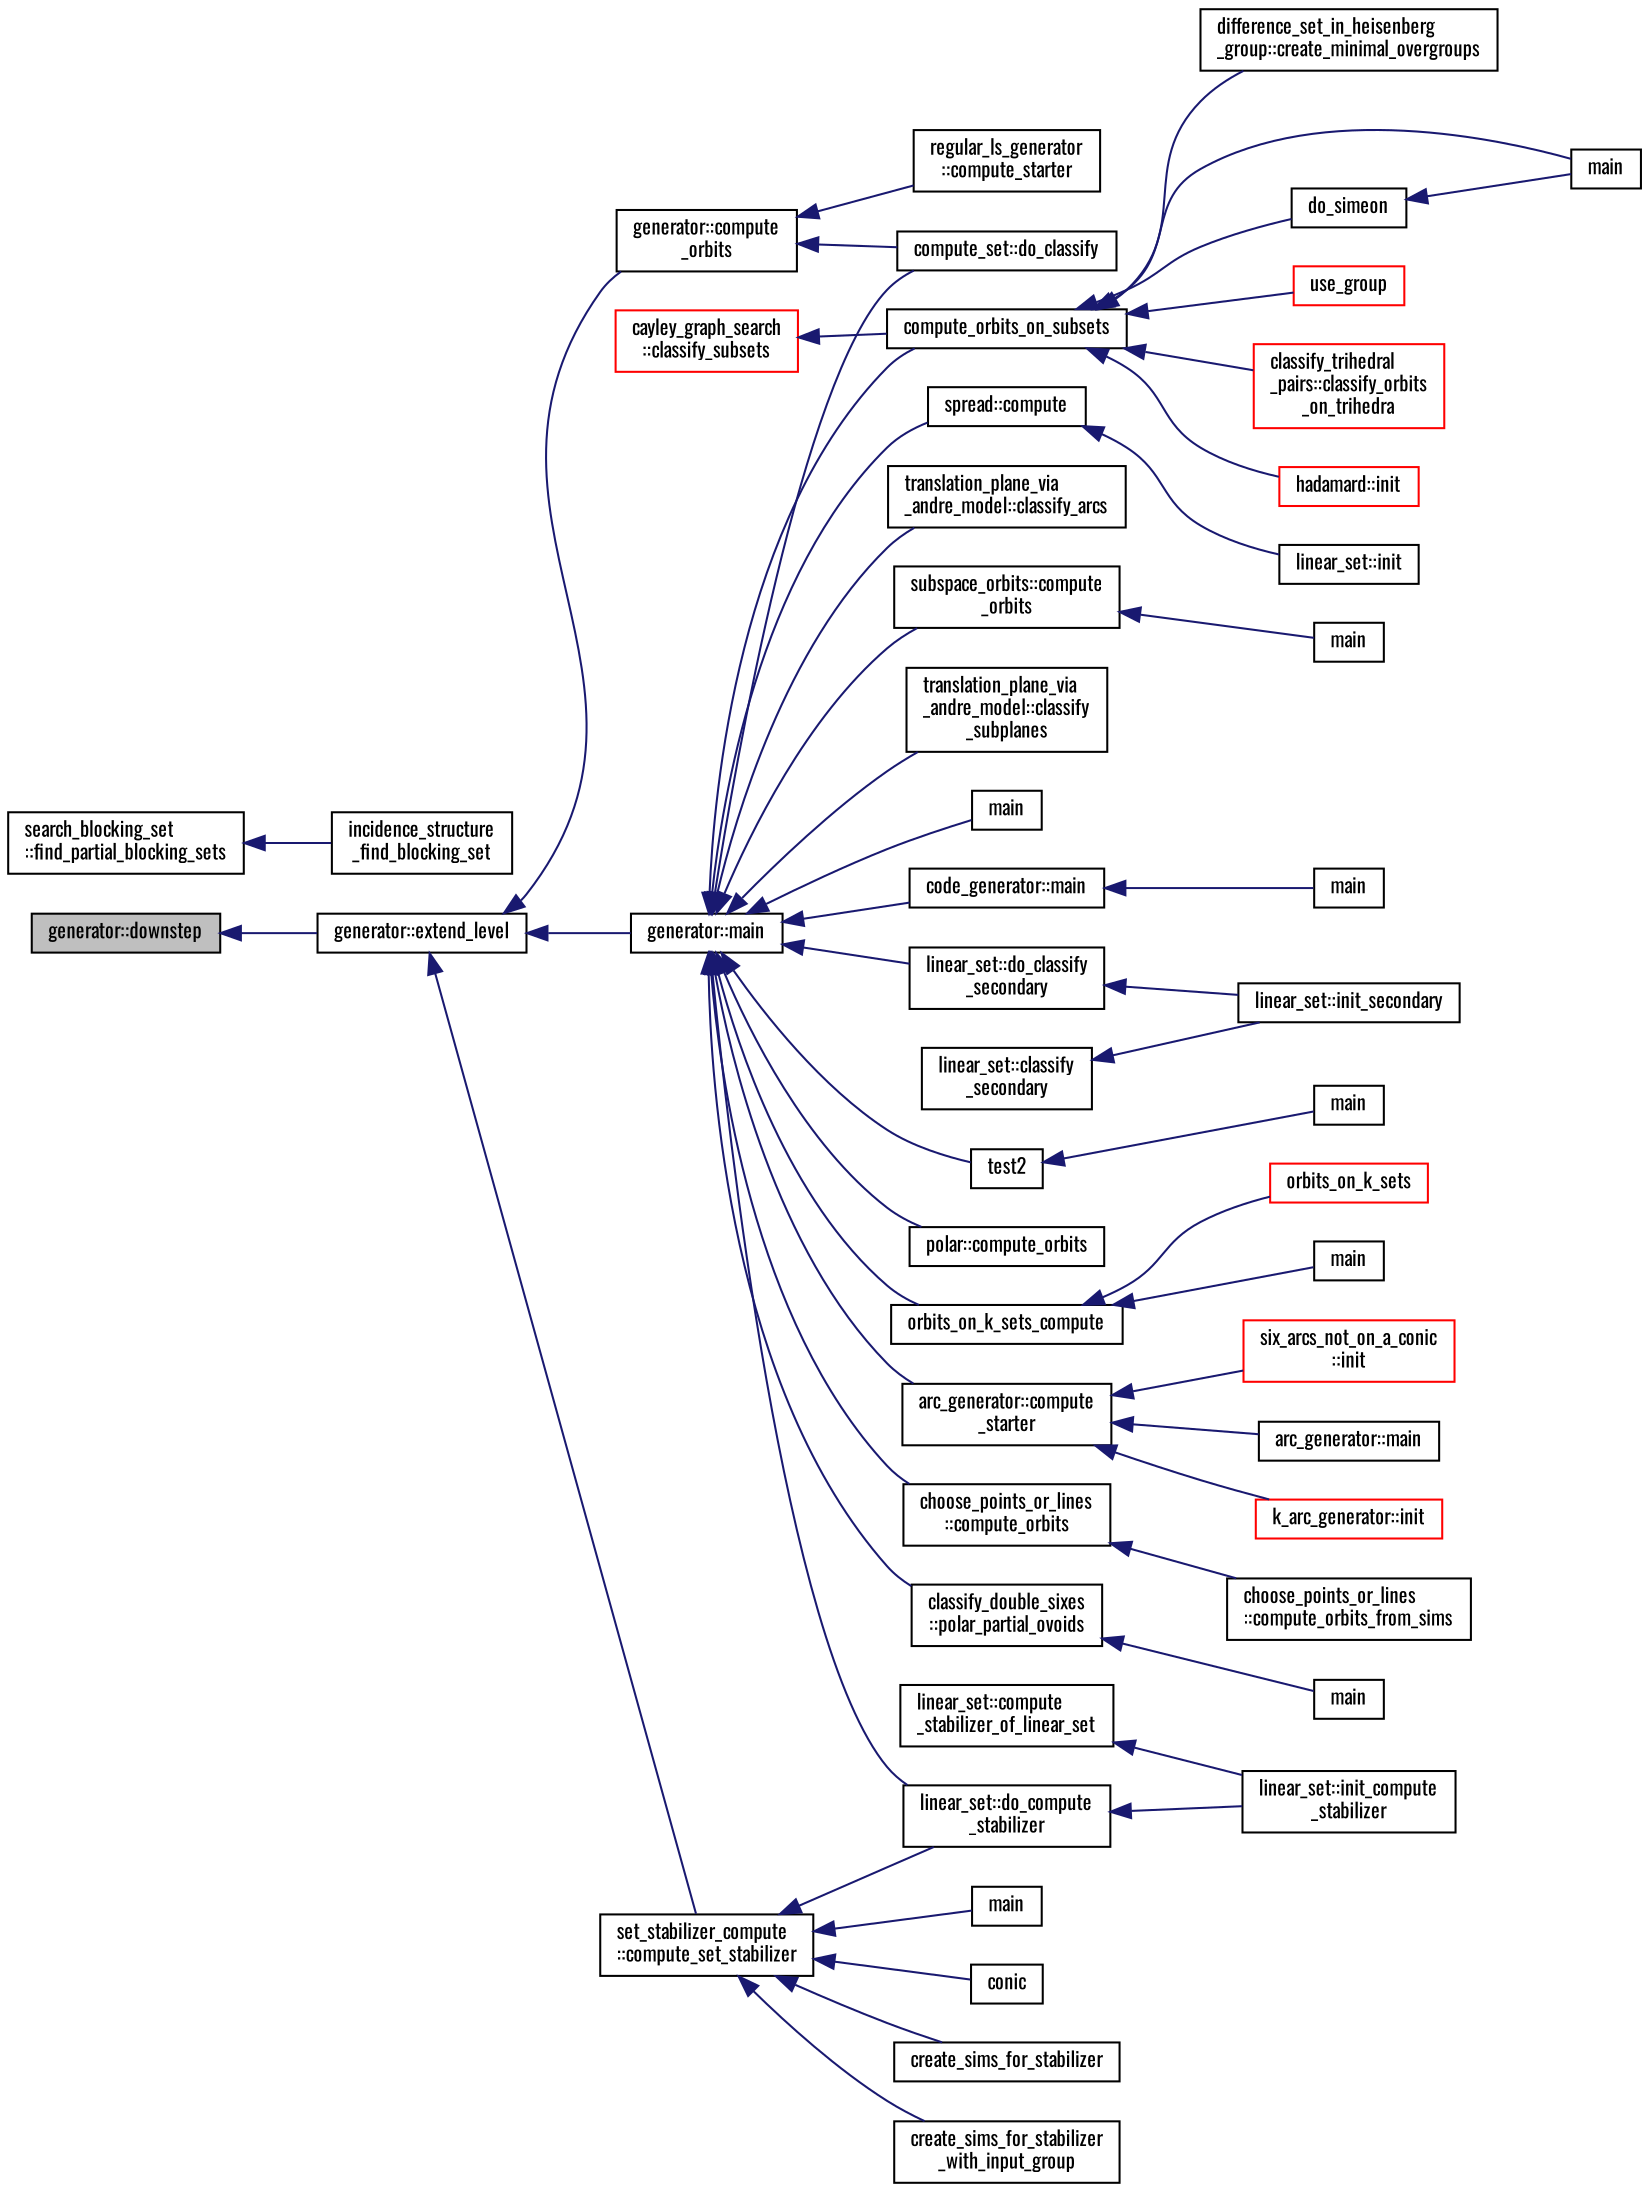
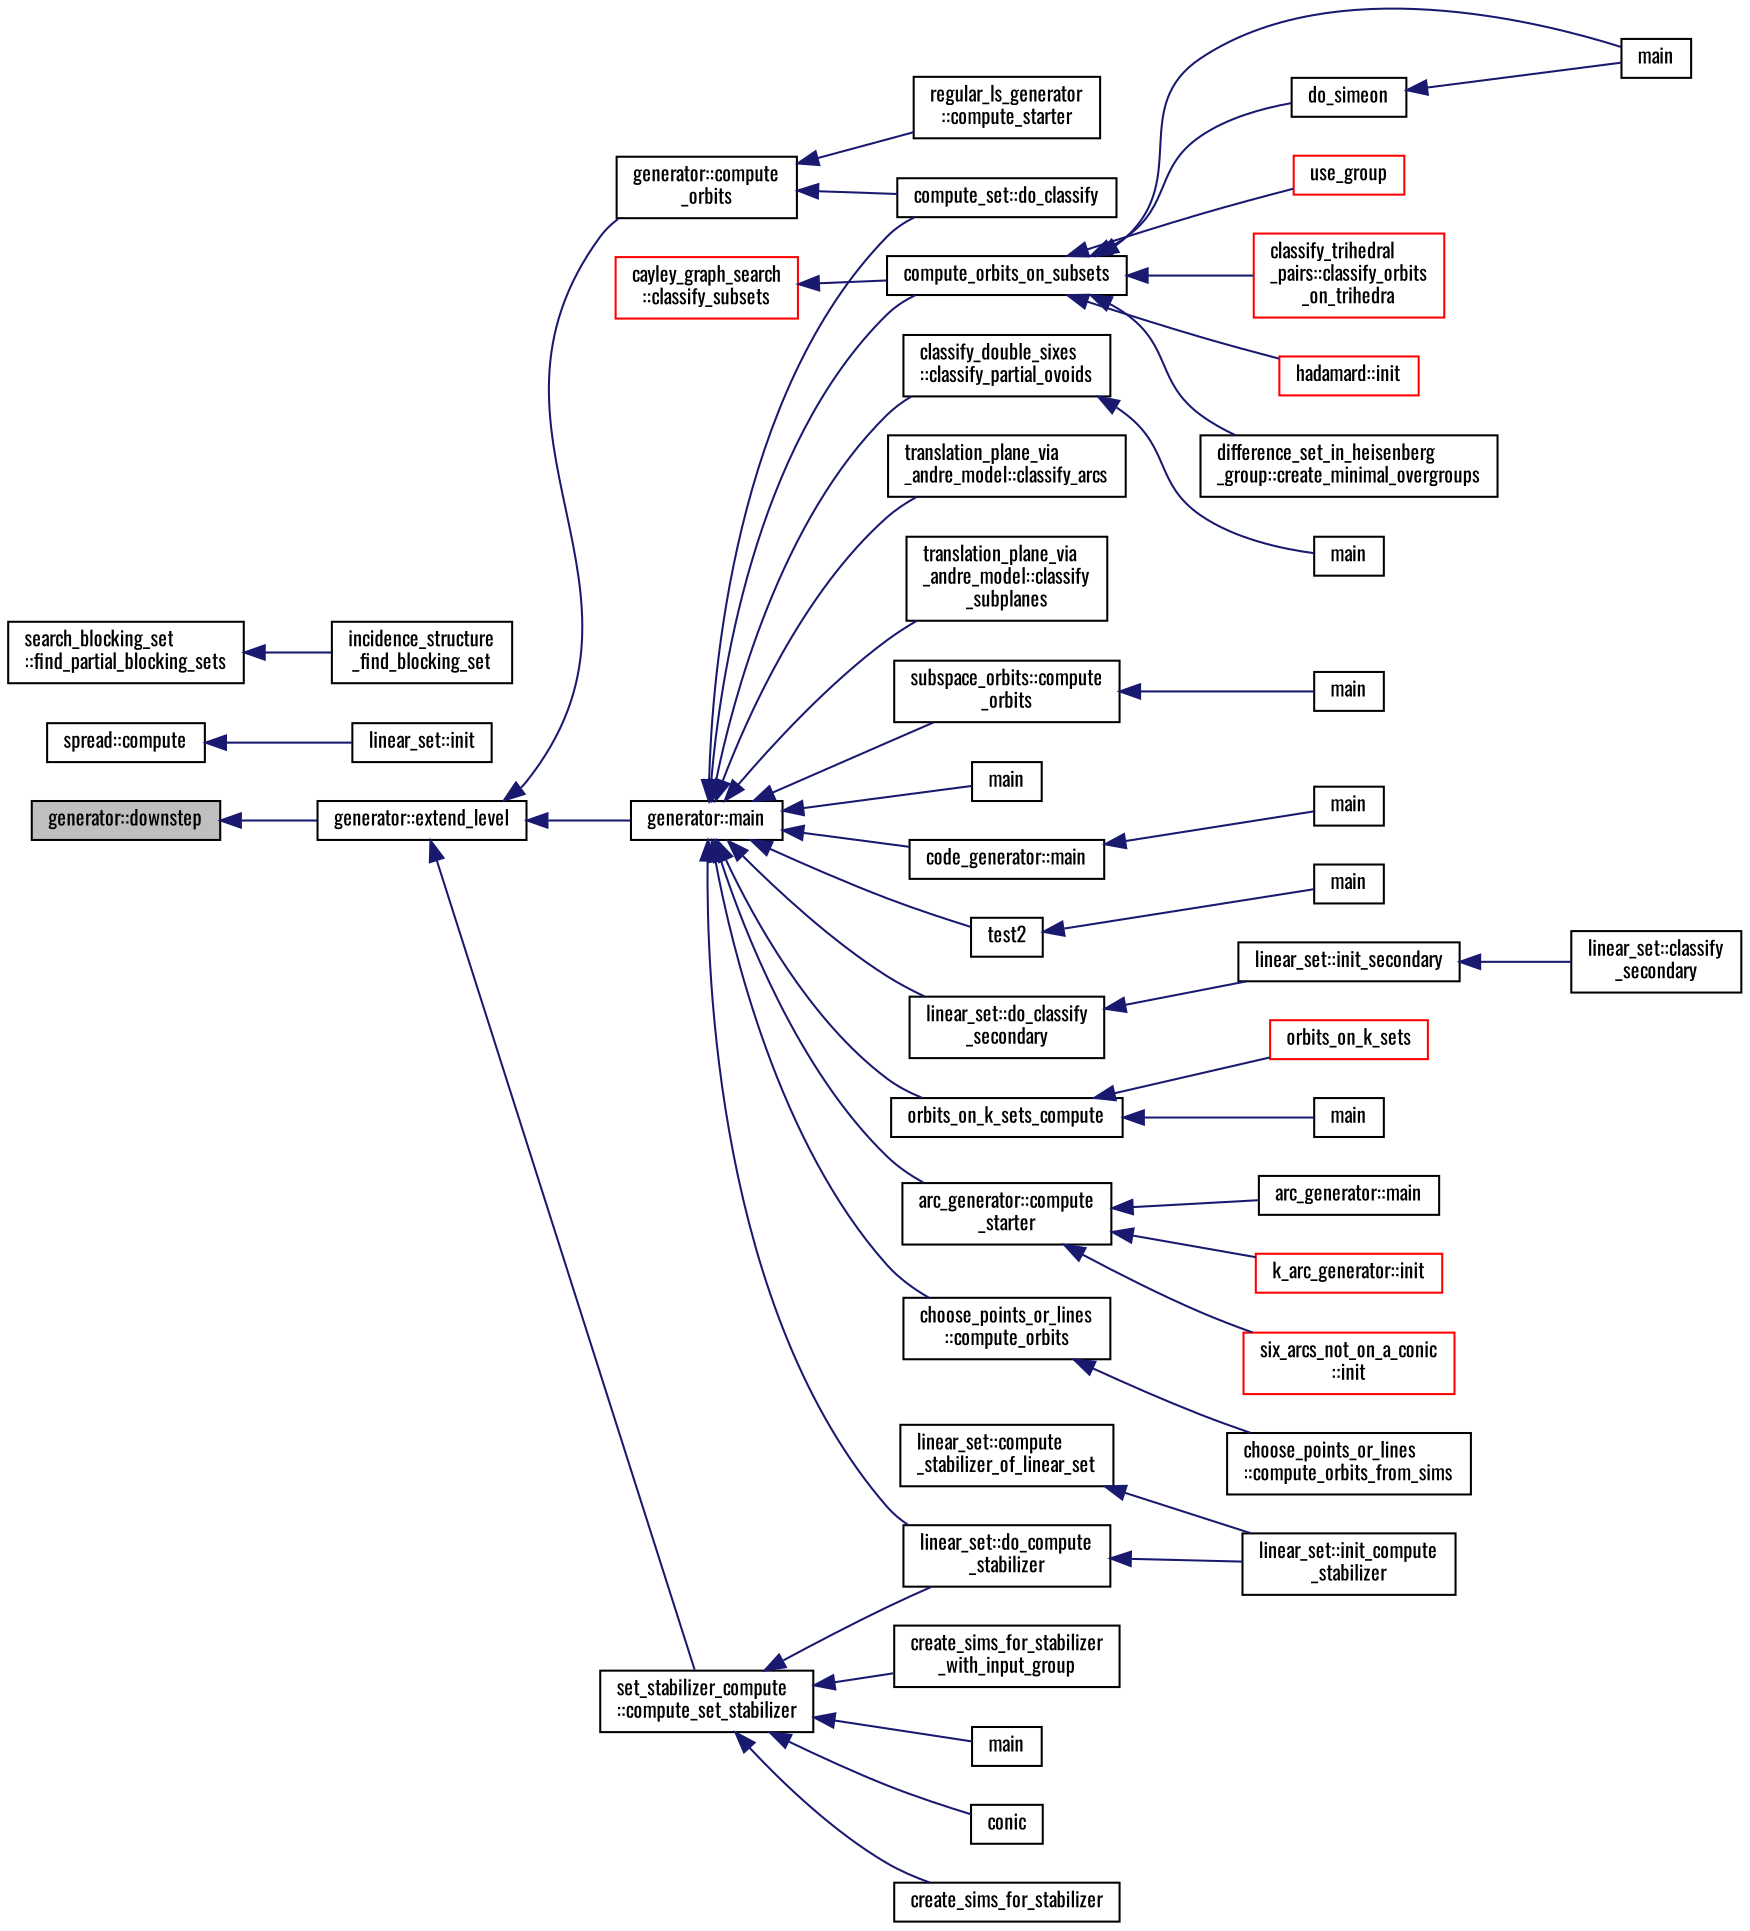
(783, 608) -> none
(1186, 1039) -> (1526, 962)
(1007, 1247) -> none
(1007, 1615) -> (1007, 366)
